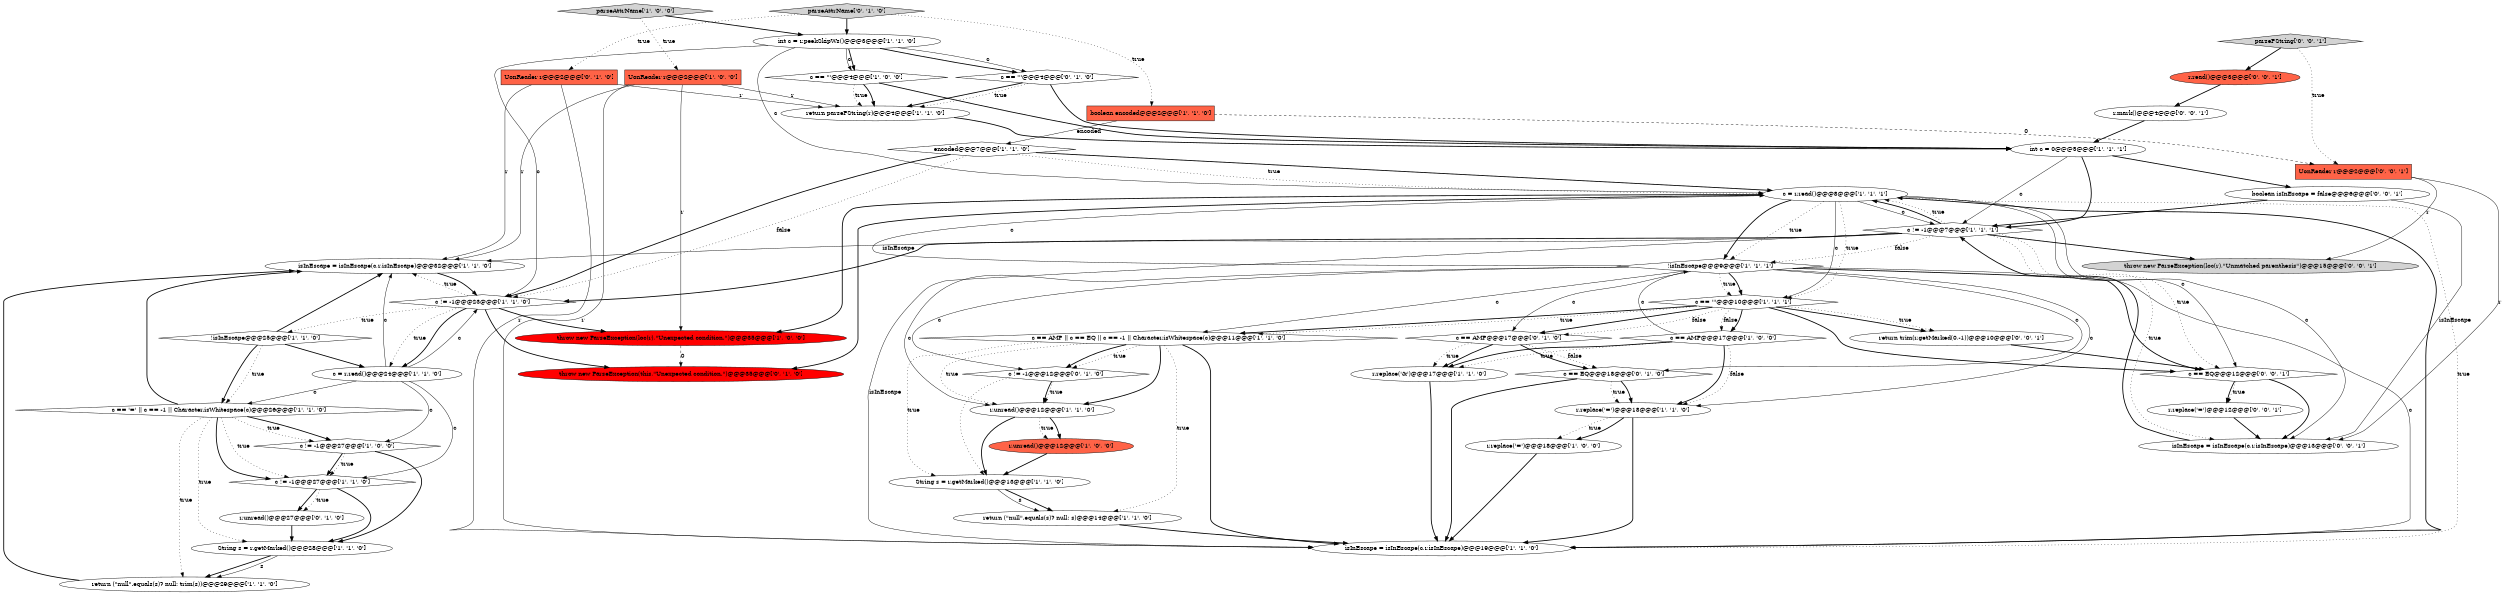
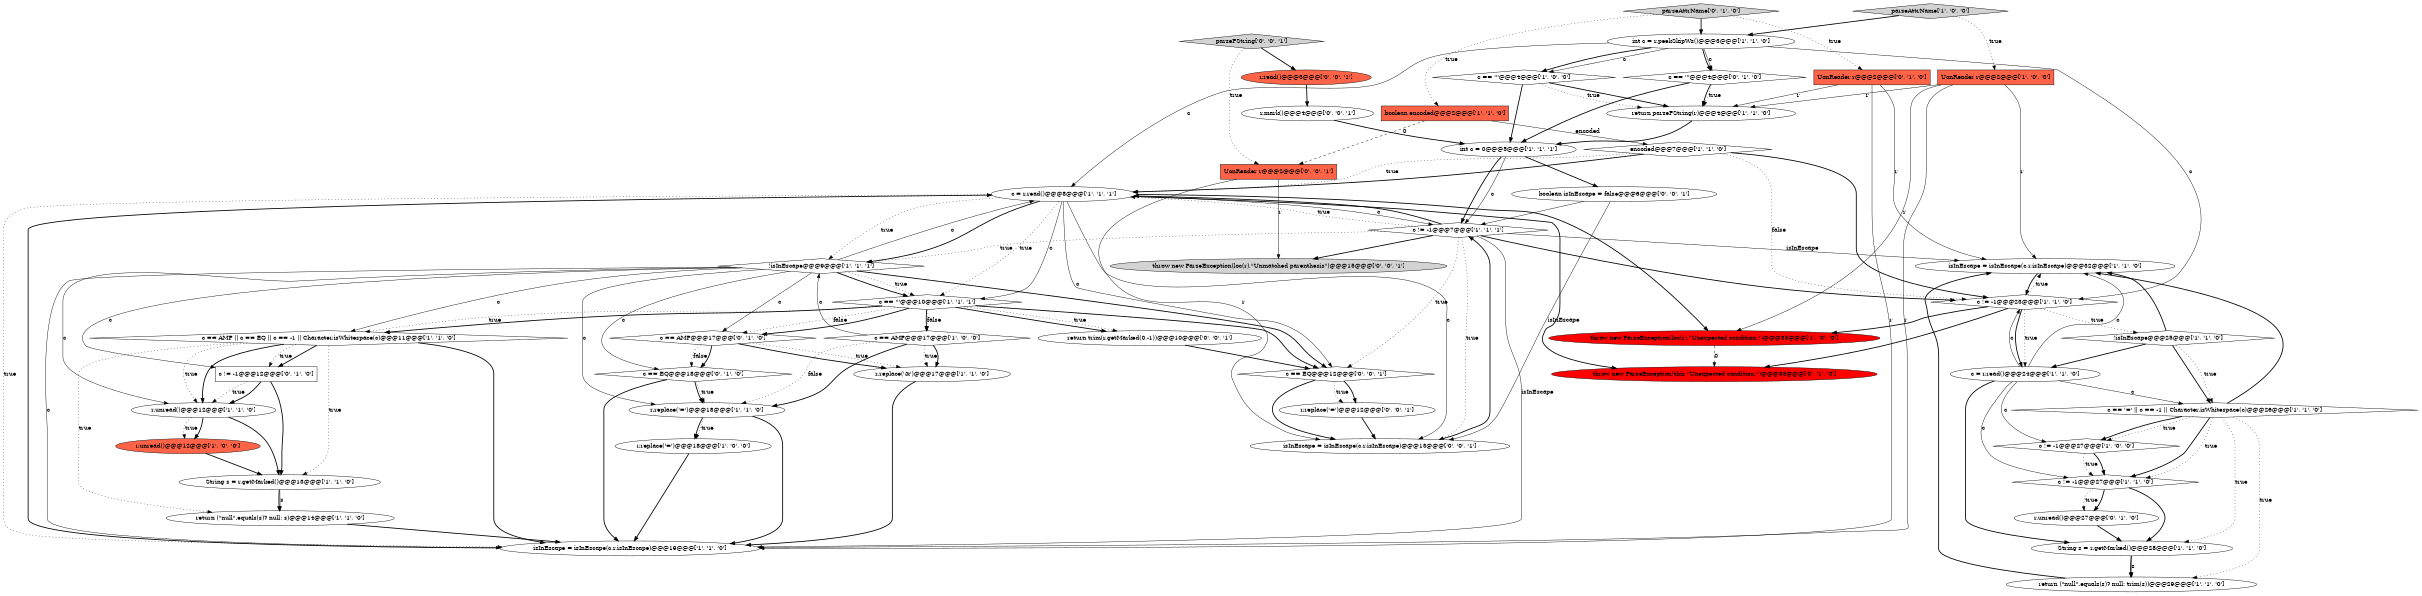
(2119, 214) -> (1540, 211)
(1902, 248) -> (1006, 248)
(1056, 374) -> (266, 374)
(961, 413) -> (283, 425)
(412, 502) -> (1966, 494)
